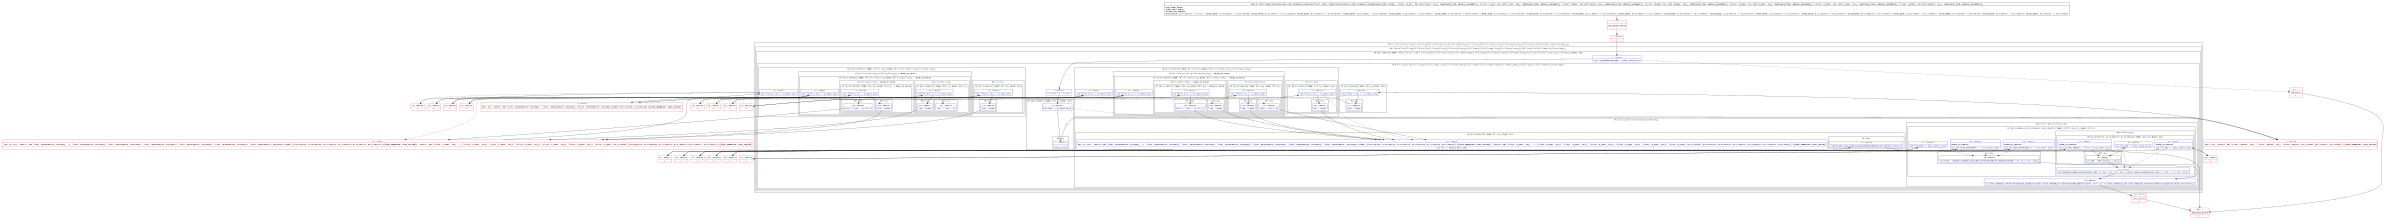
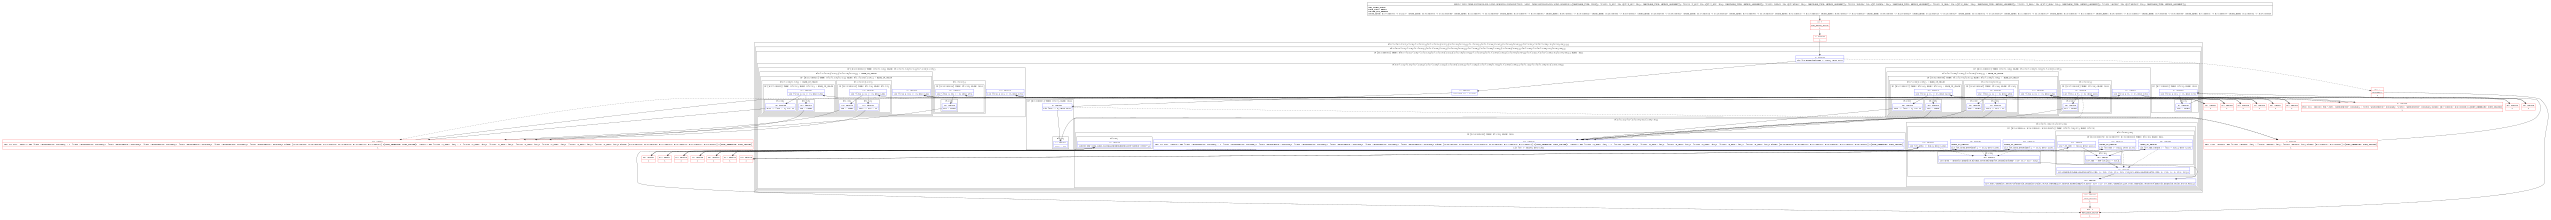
none -> (710, 133)
